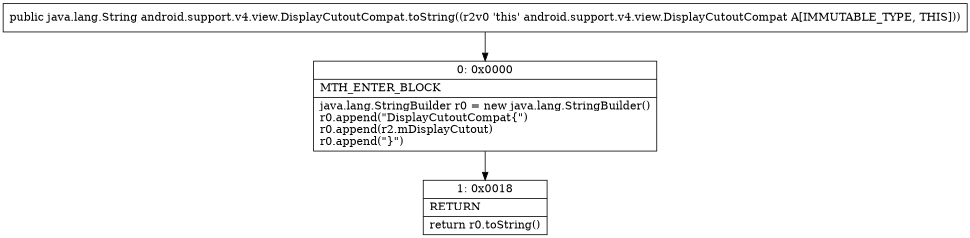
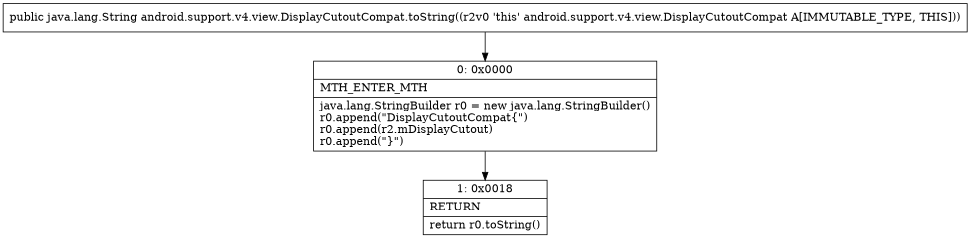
(381, 88) -> (374, 88)
